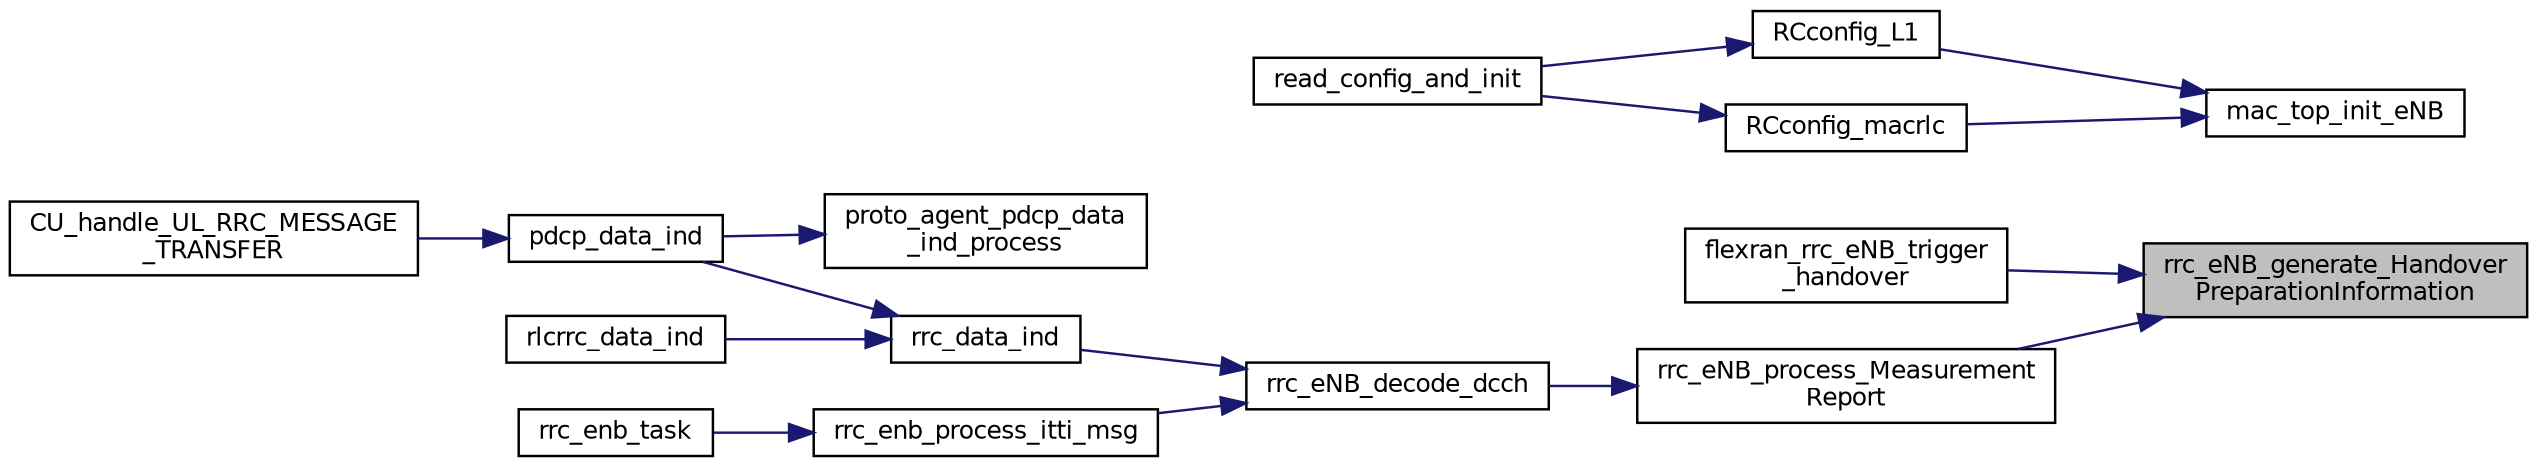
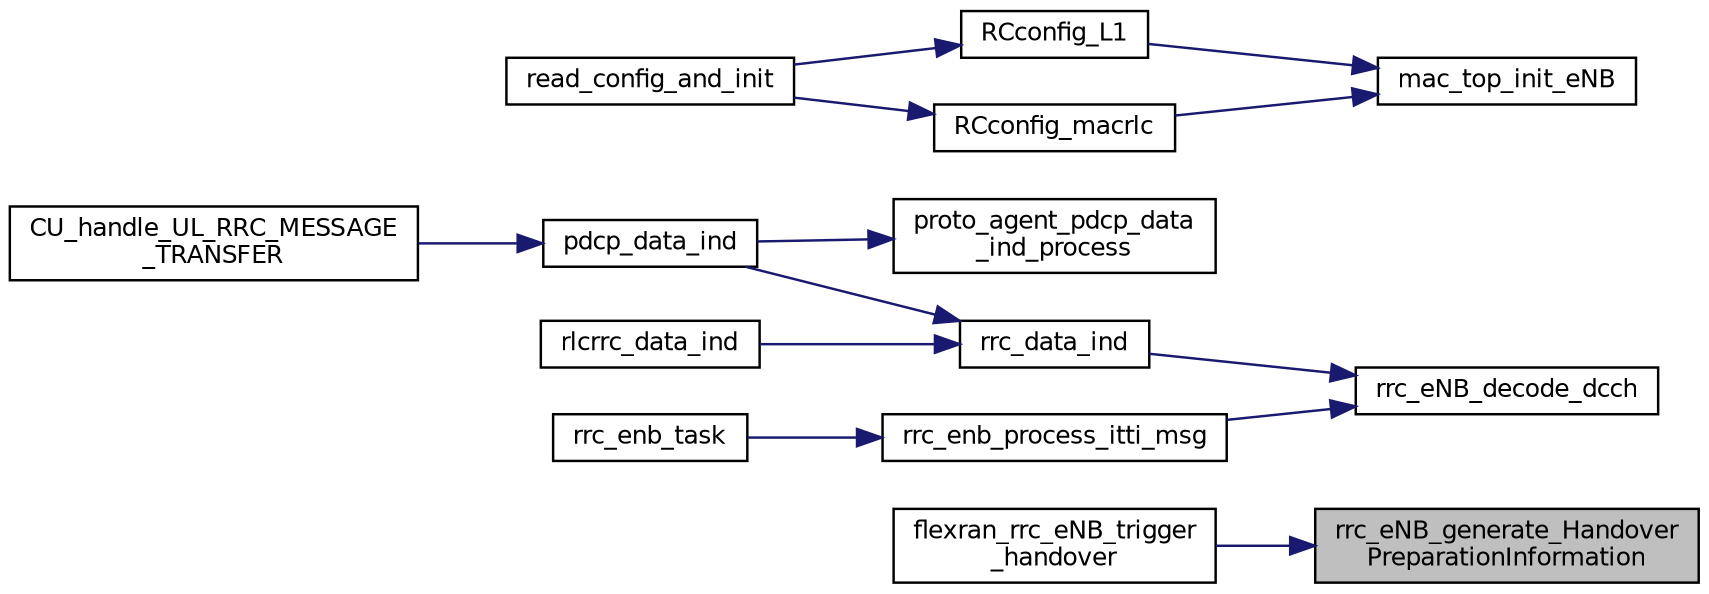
(1846, 386) -> none
